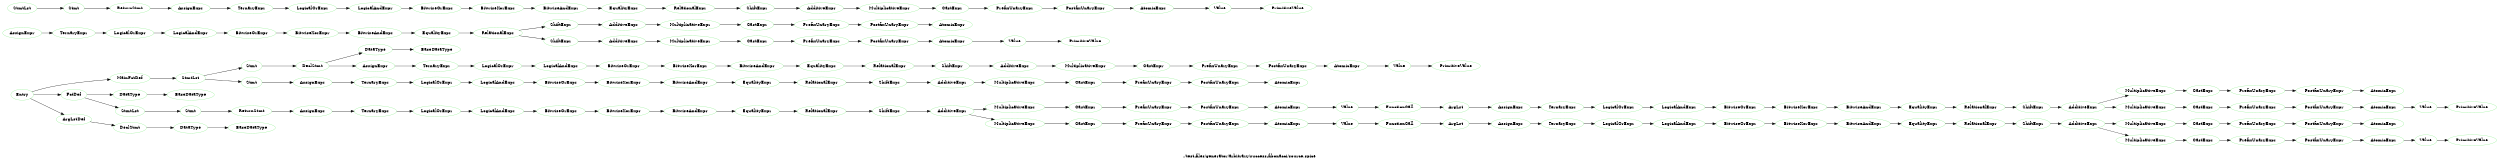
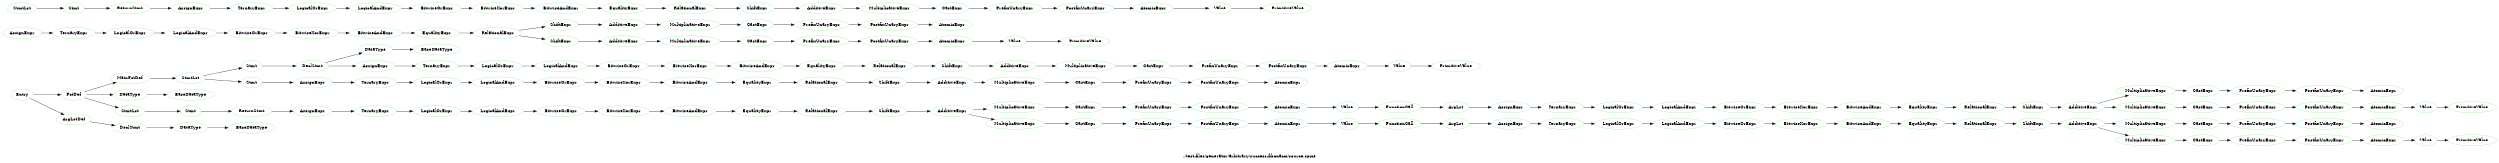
(69, 84) -> (99, 87)
